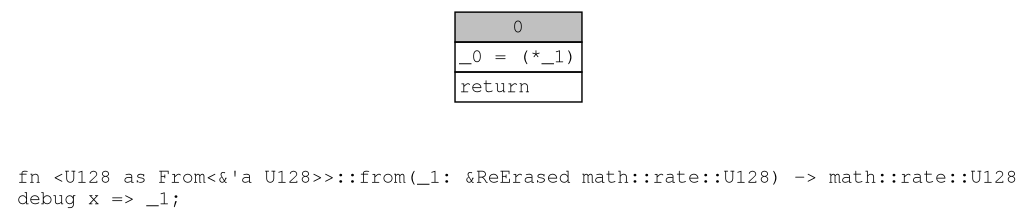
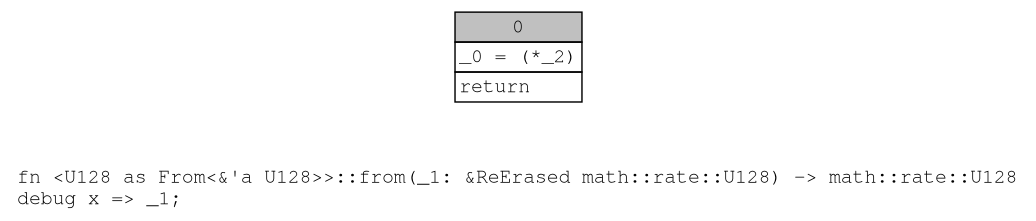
(518, 56) -> (518, 56)
